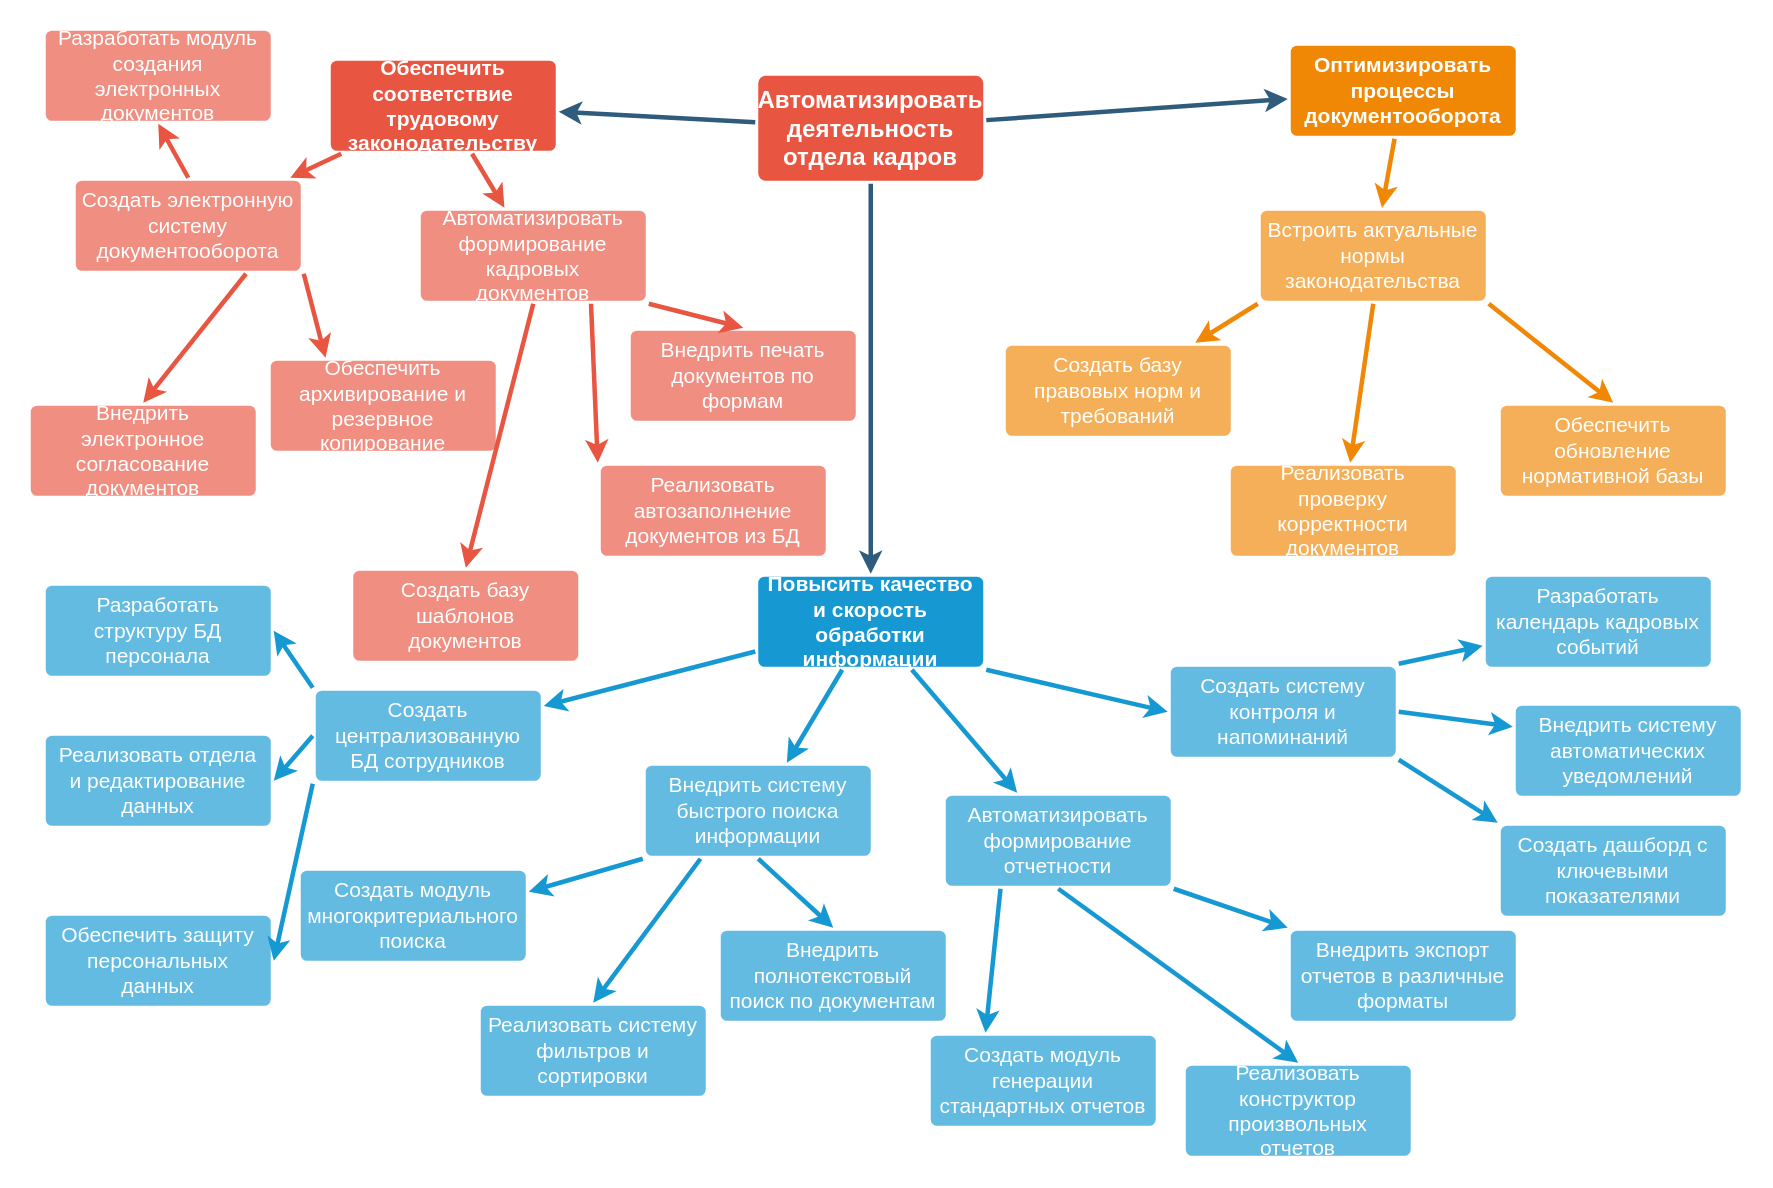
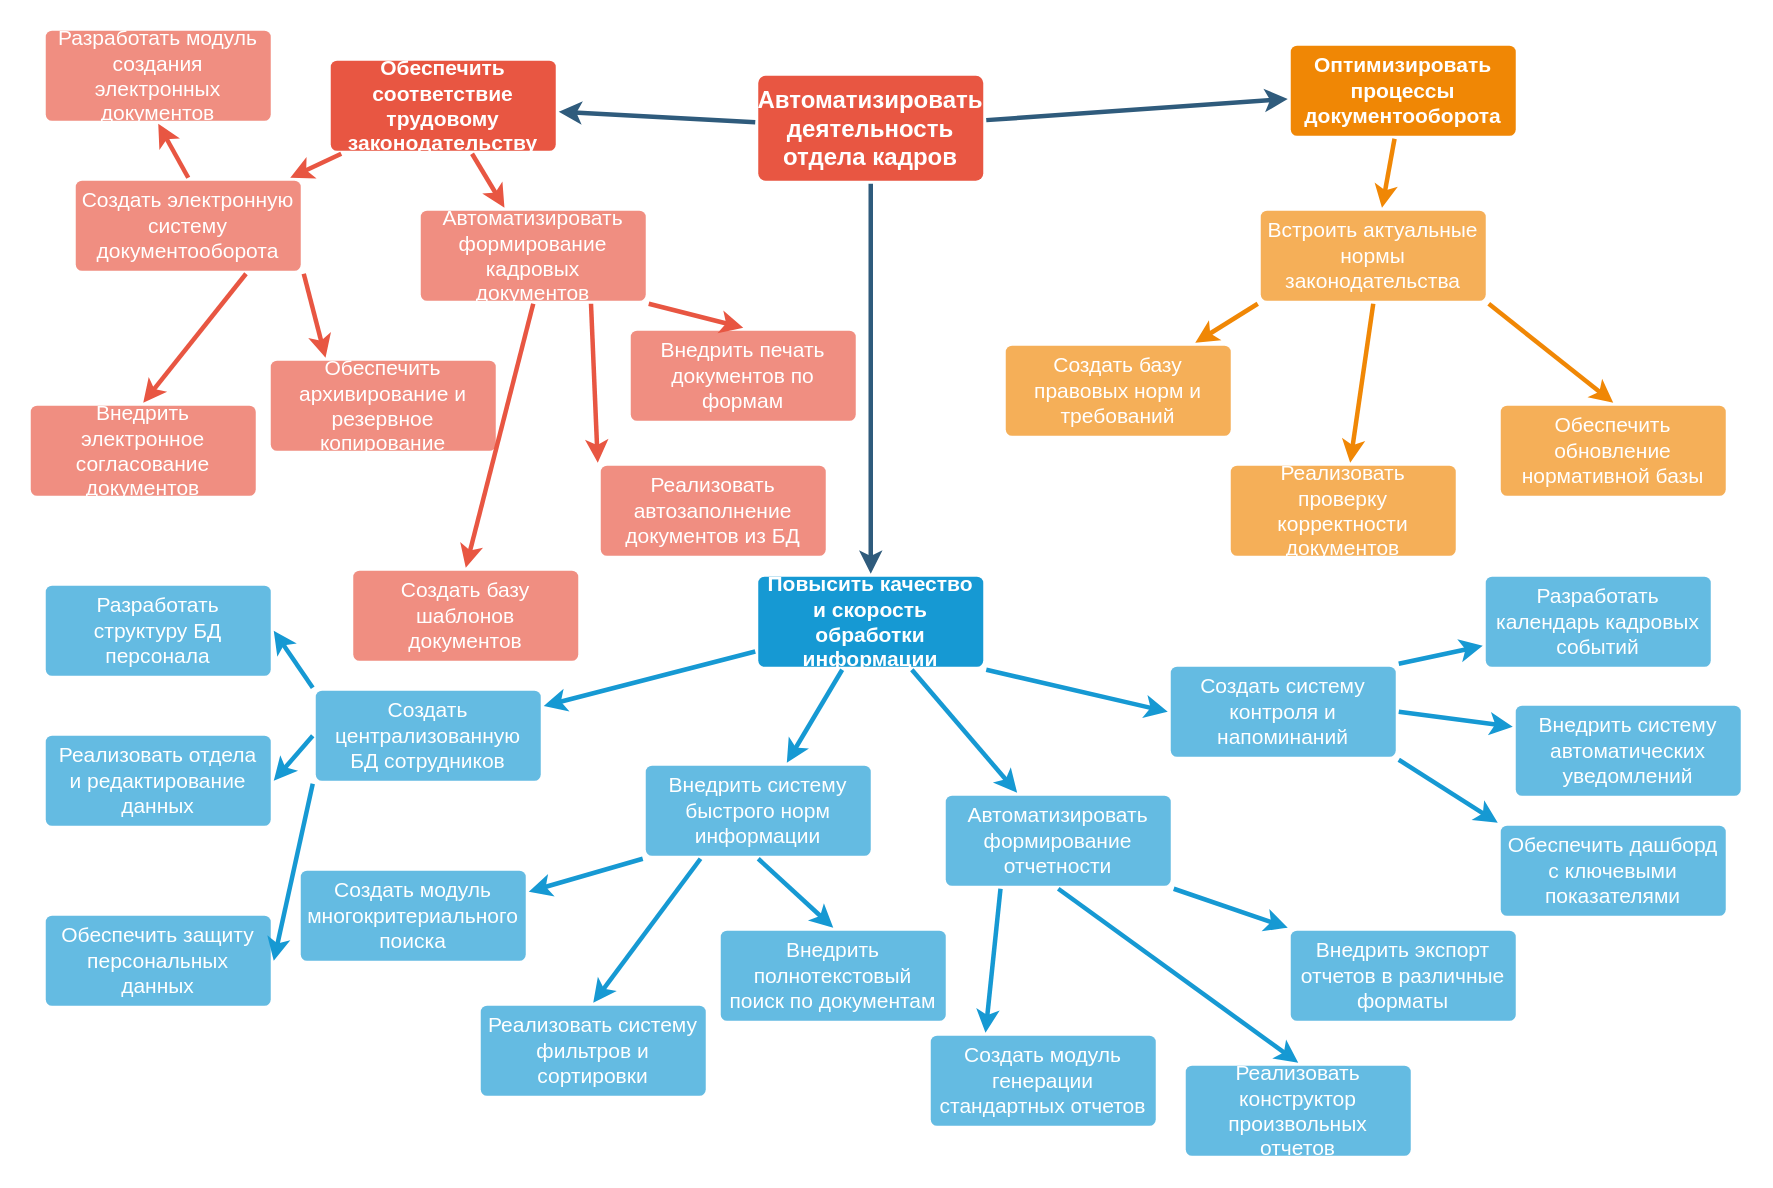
(758, 811) -> (758, 811)
(1613, 871) -> (1613, 871)
